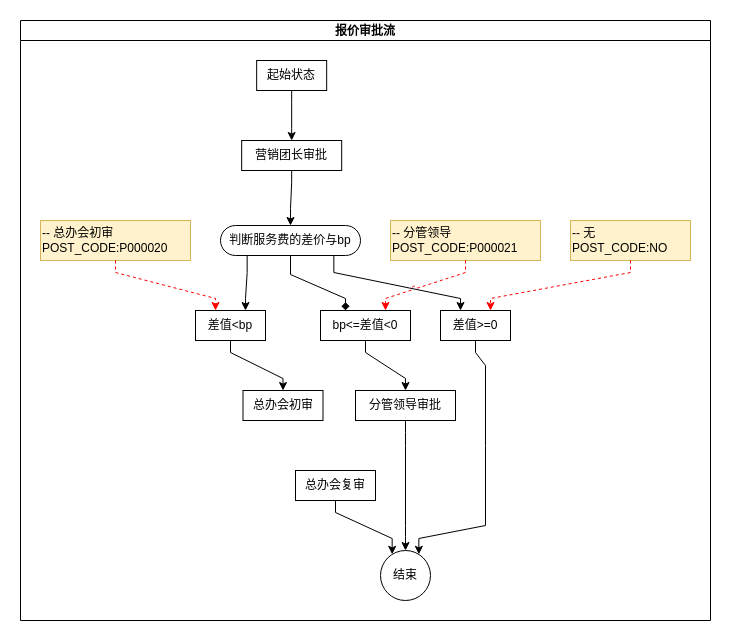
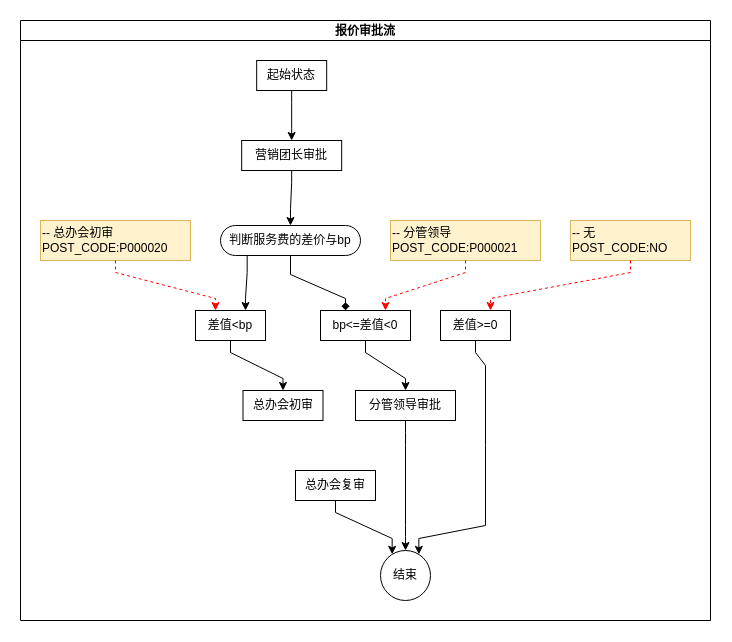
(363, 279) -> none
